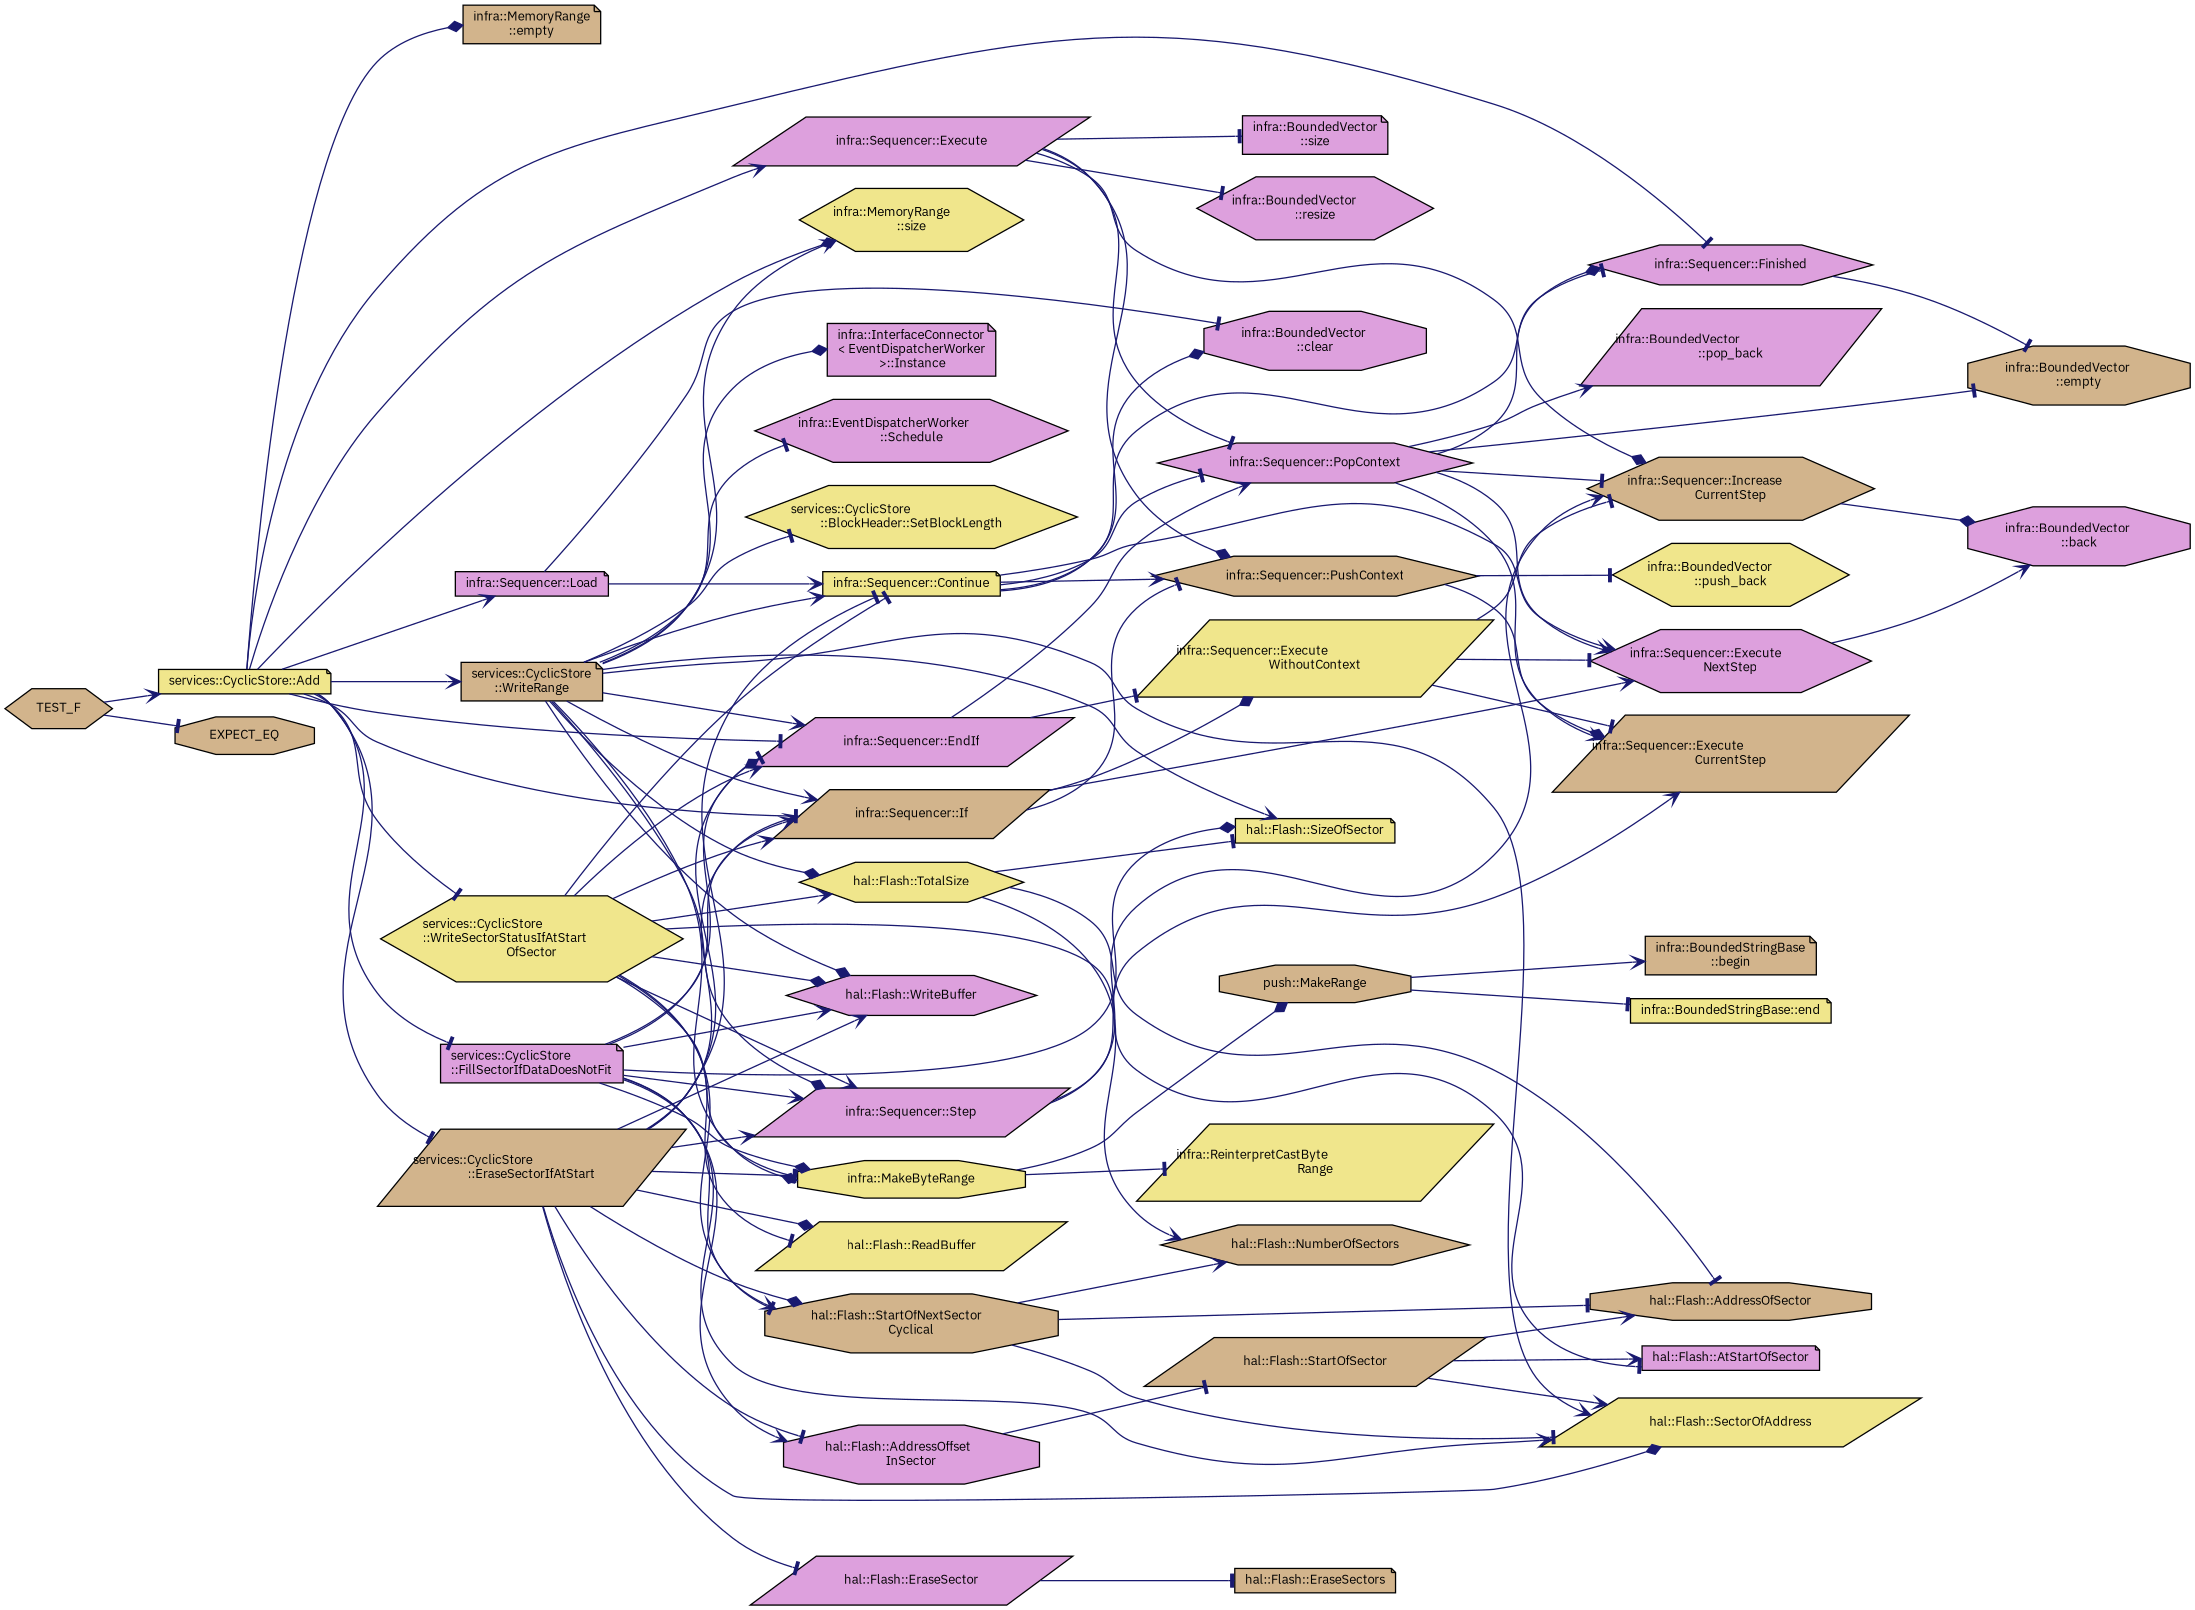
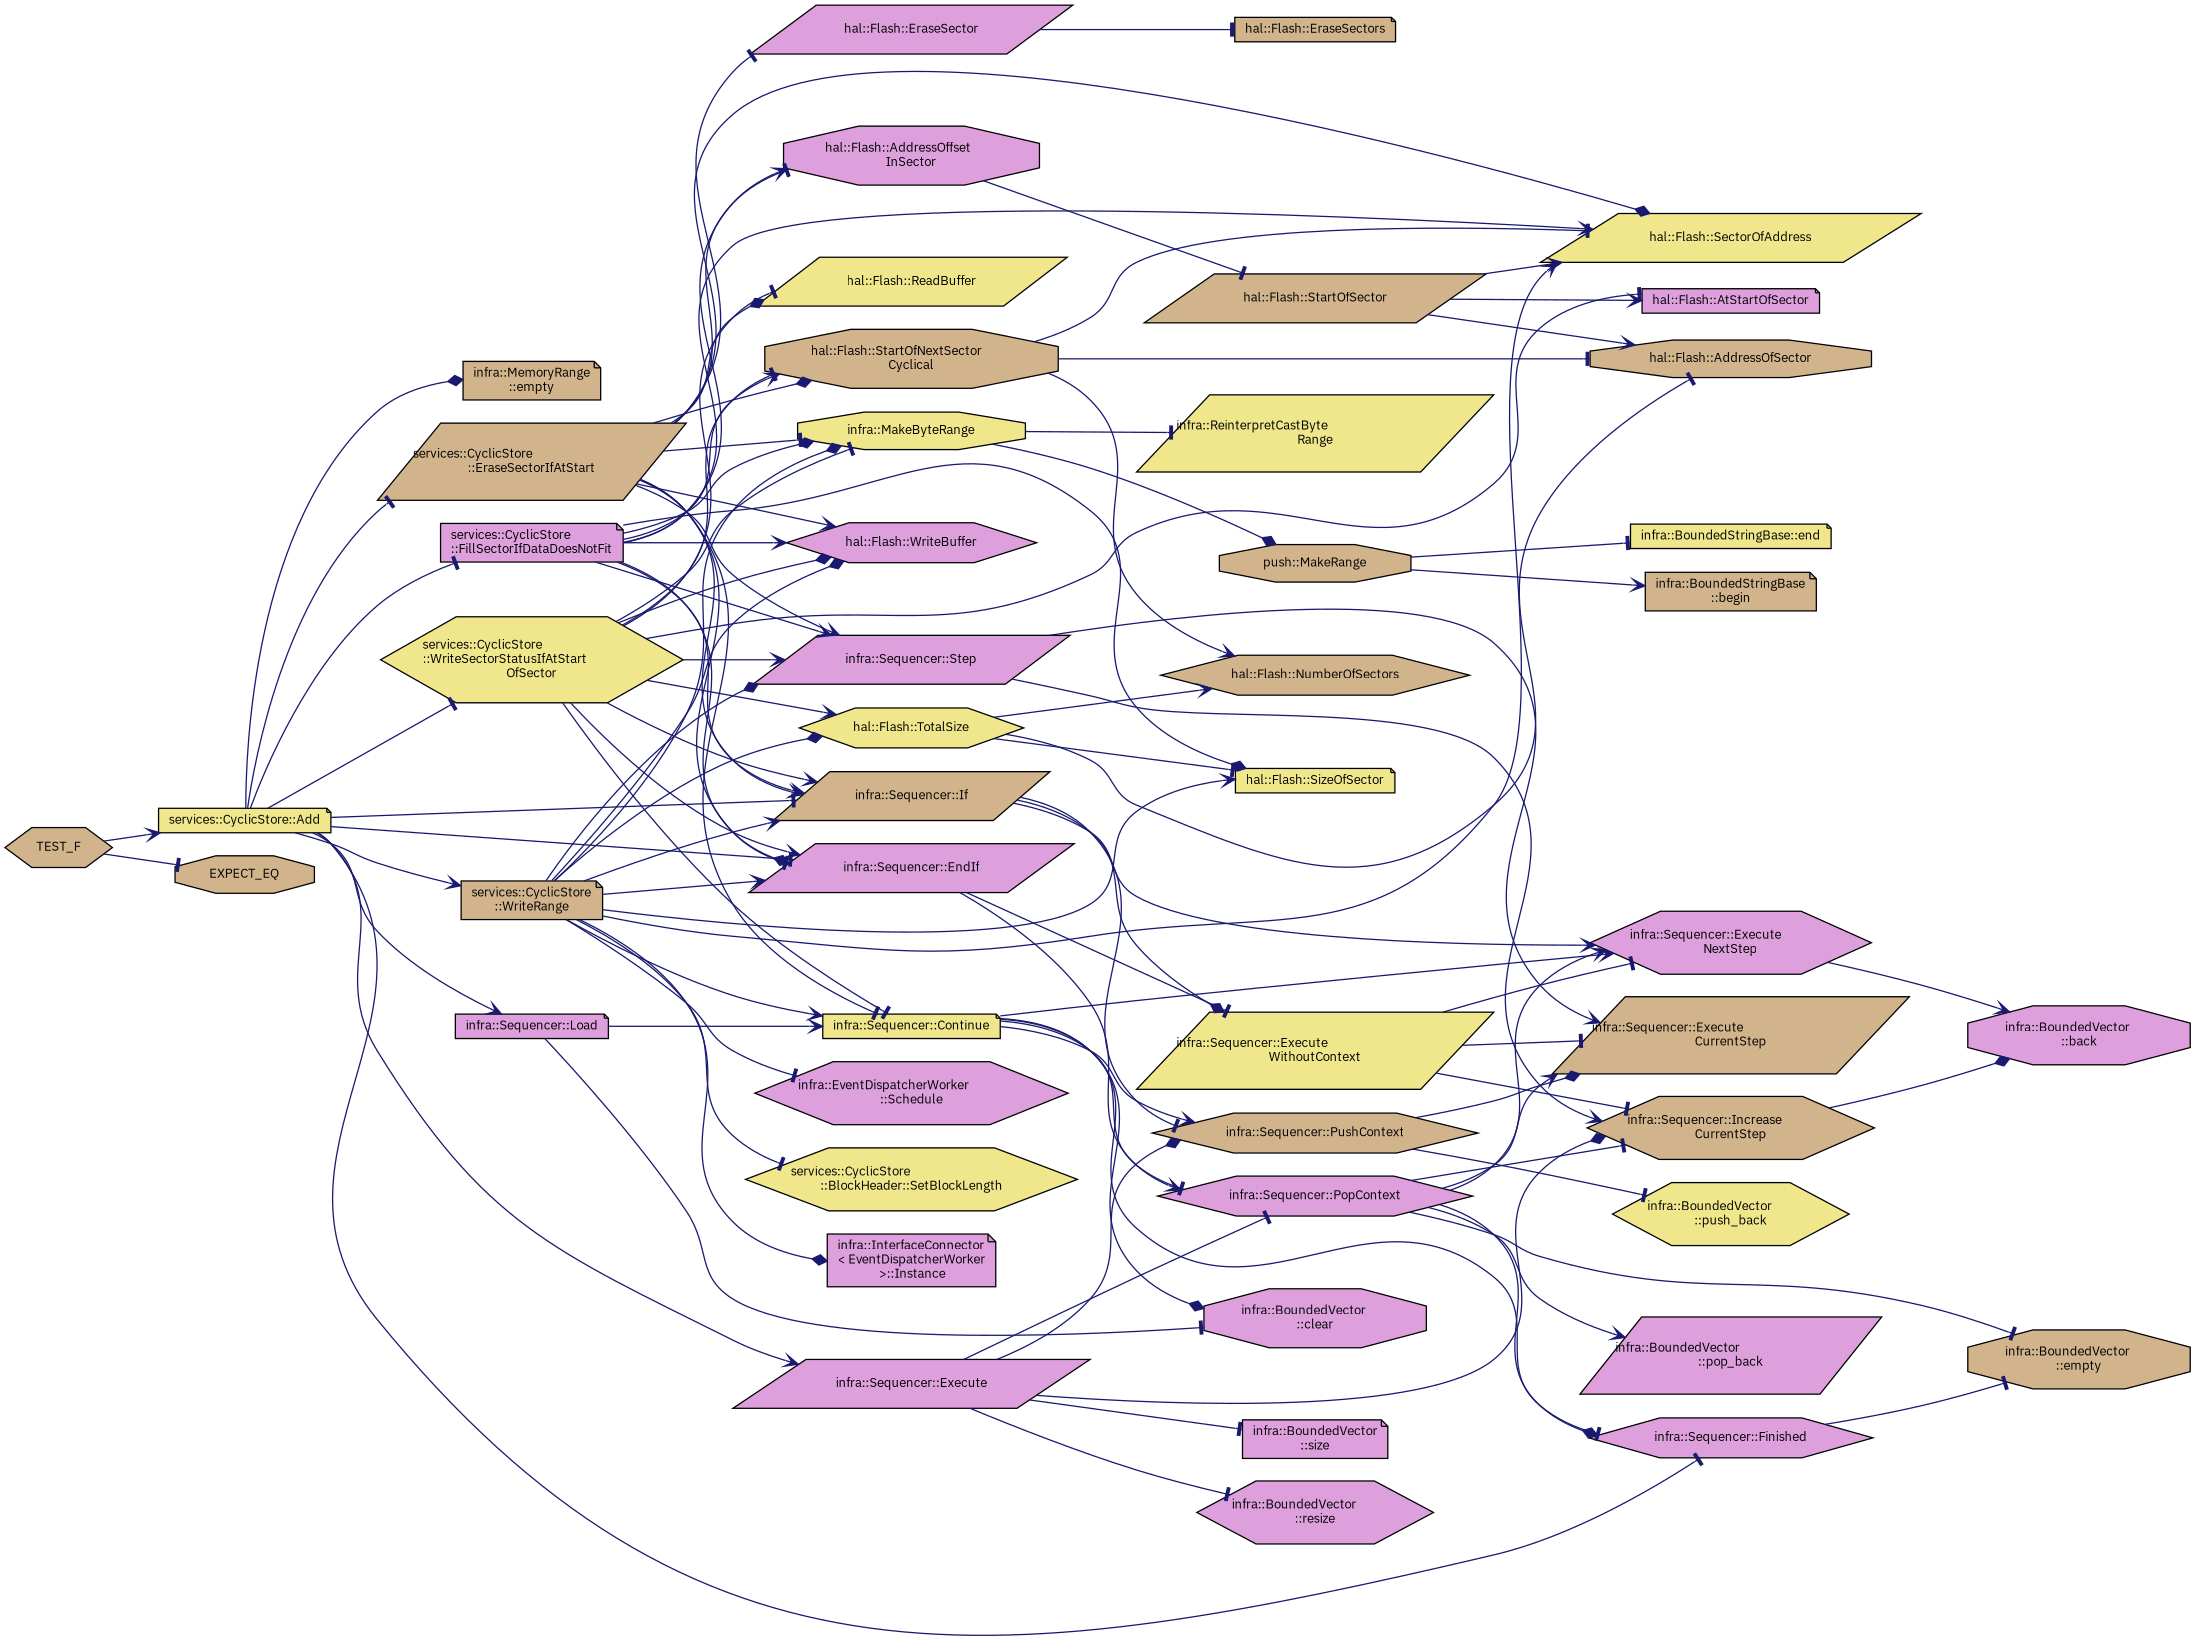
(912, 220) -> none
